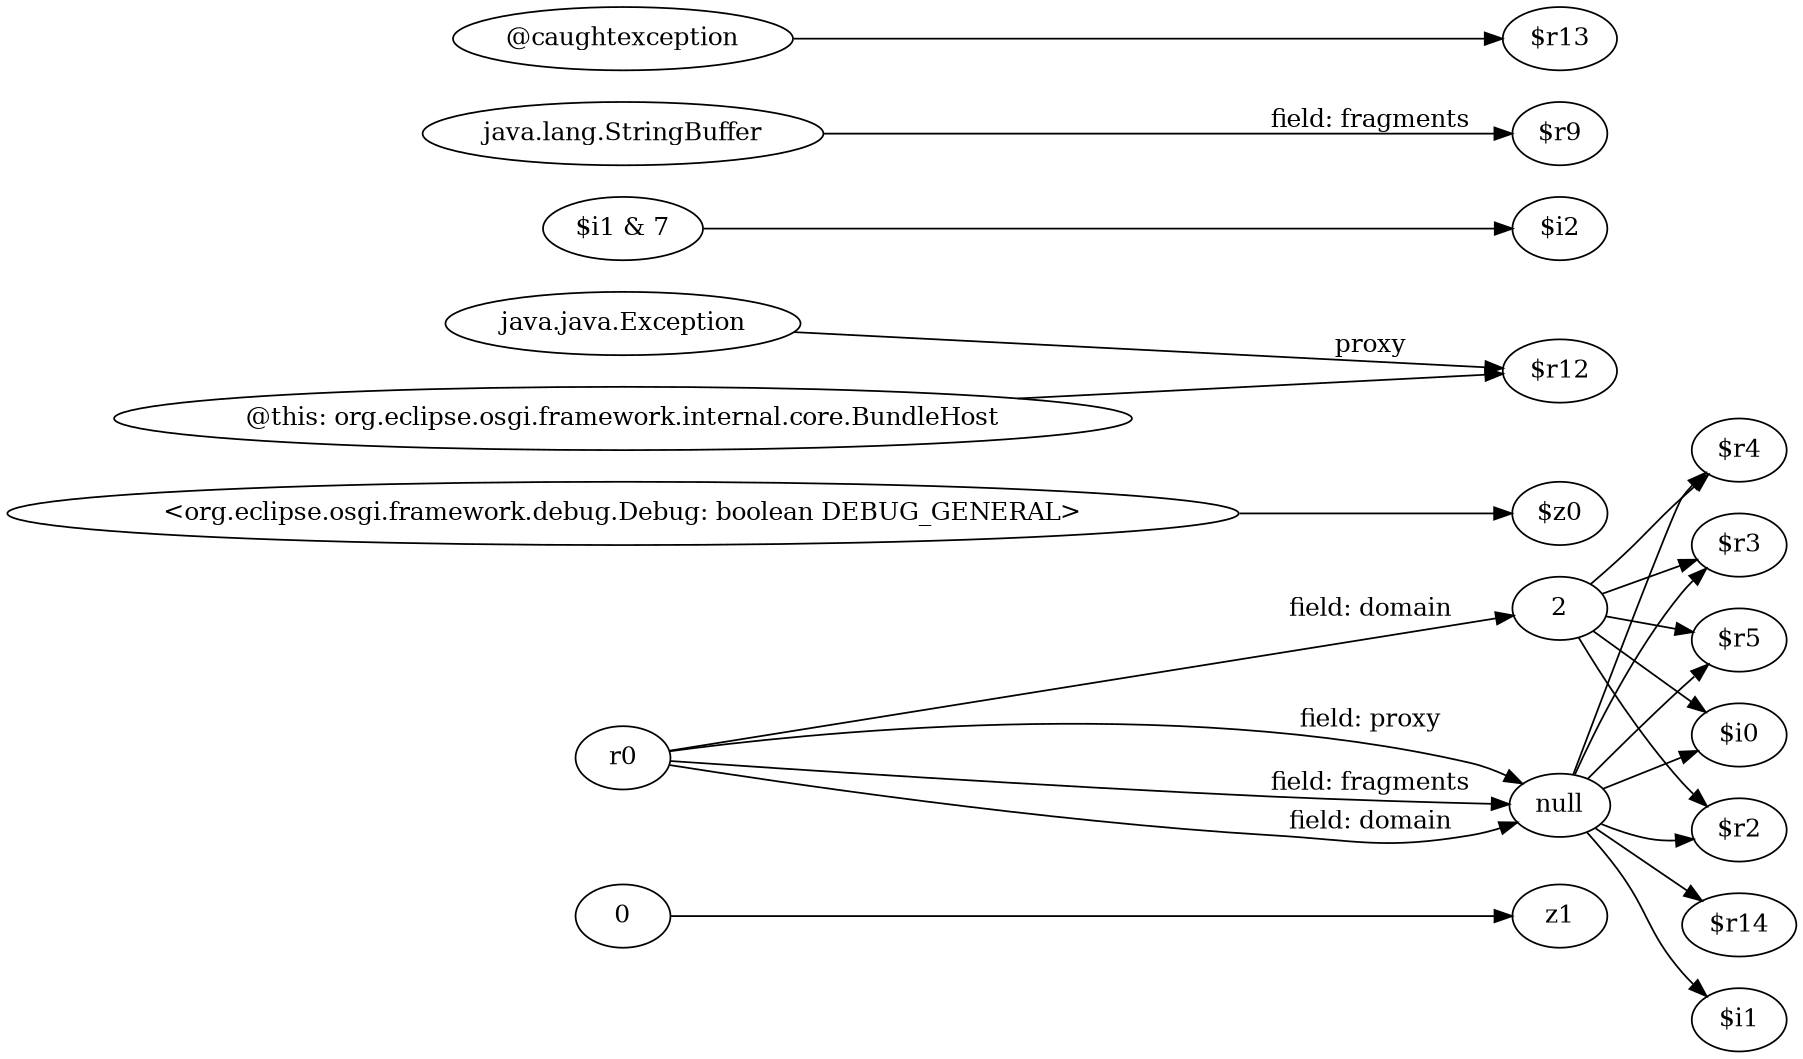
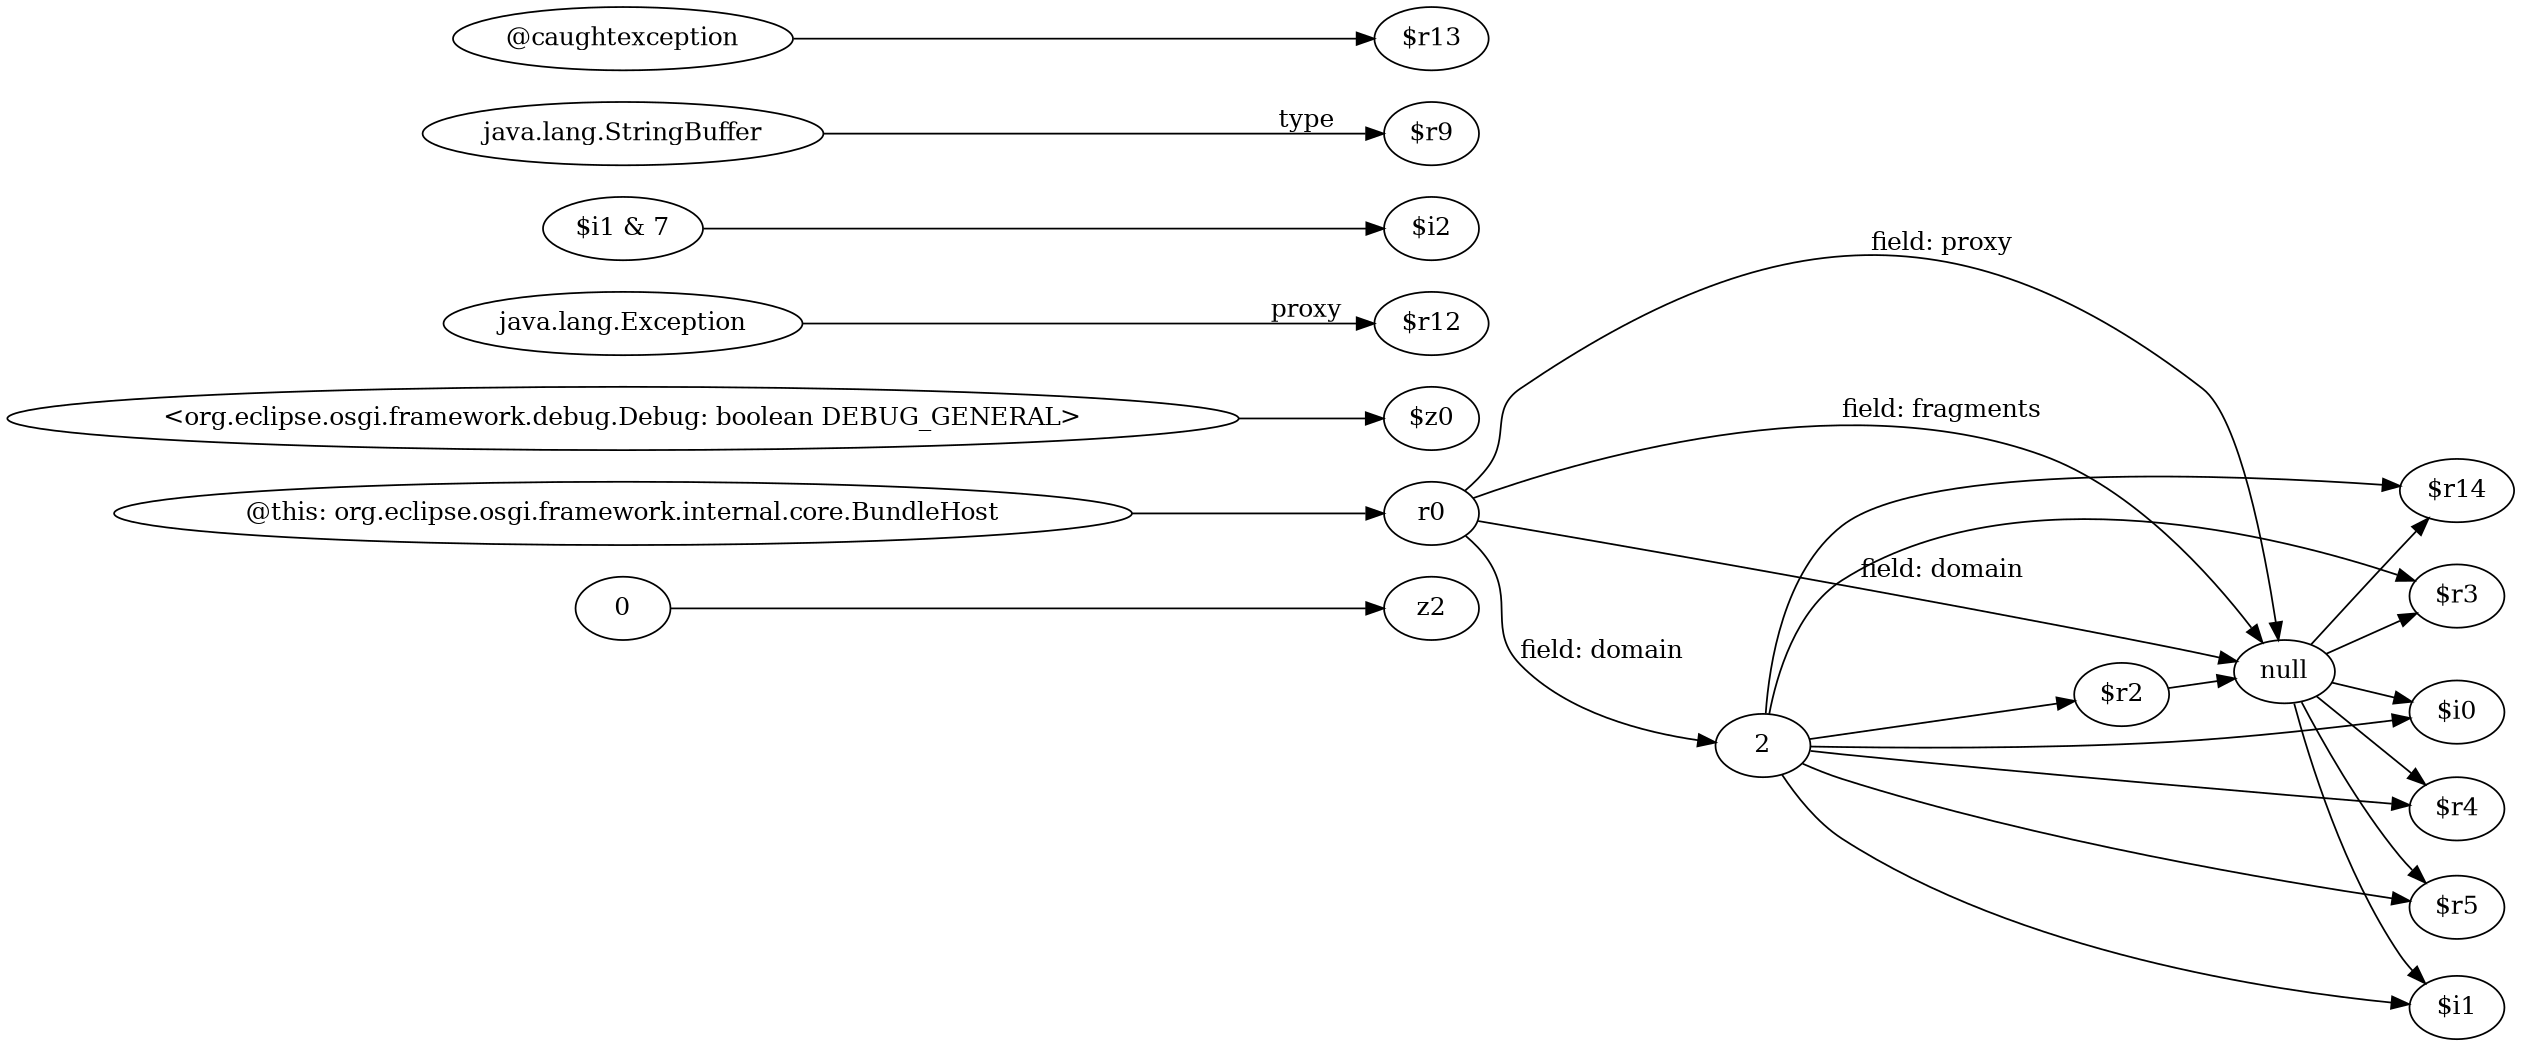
(1371, 120) -> (1307, 120)
(623, 324) -> (623, 324)
(1251, 387) -> (1249, 513)
none -> (2005, 483)
(1638, 836) -> (2193, 685)
(1560, 916) -> (1432, 608)
none -> (2065, 938)
